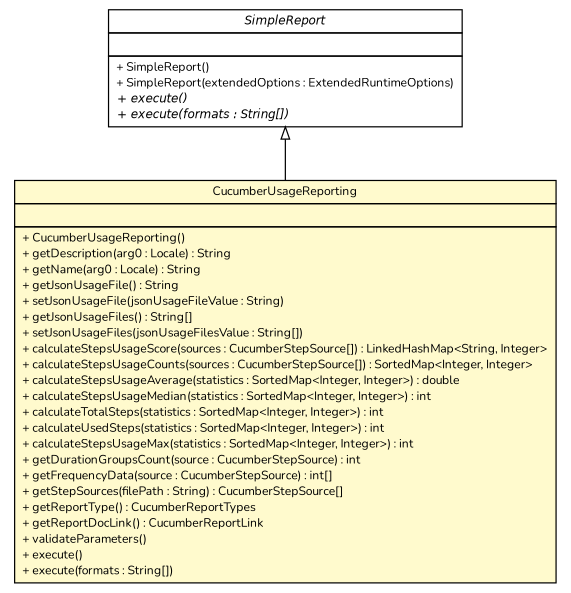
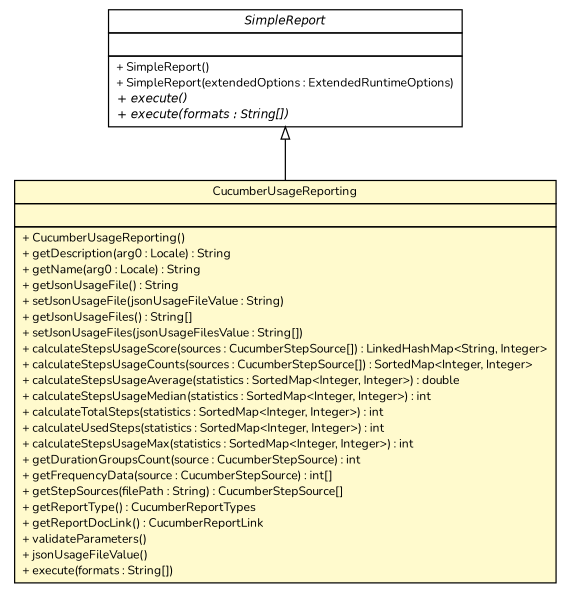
(53, 555) -> (85, 555)
